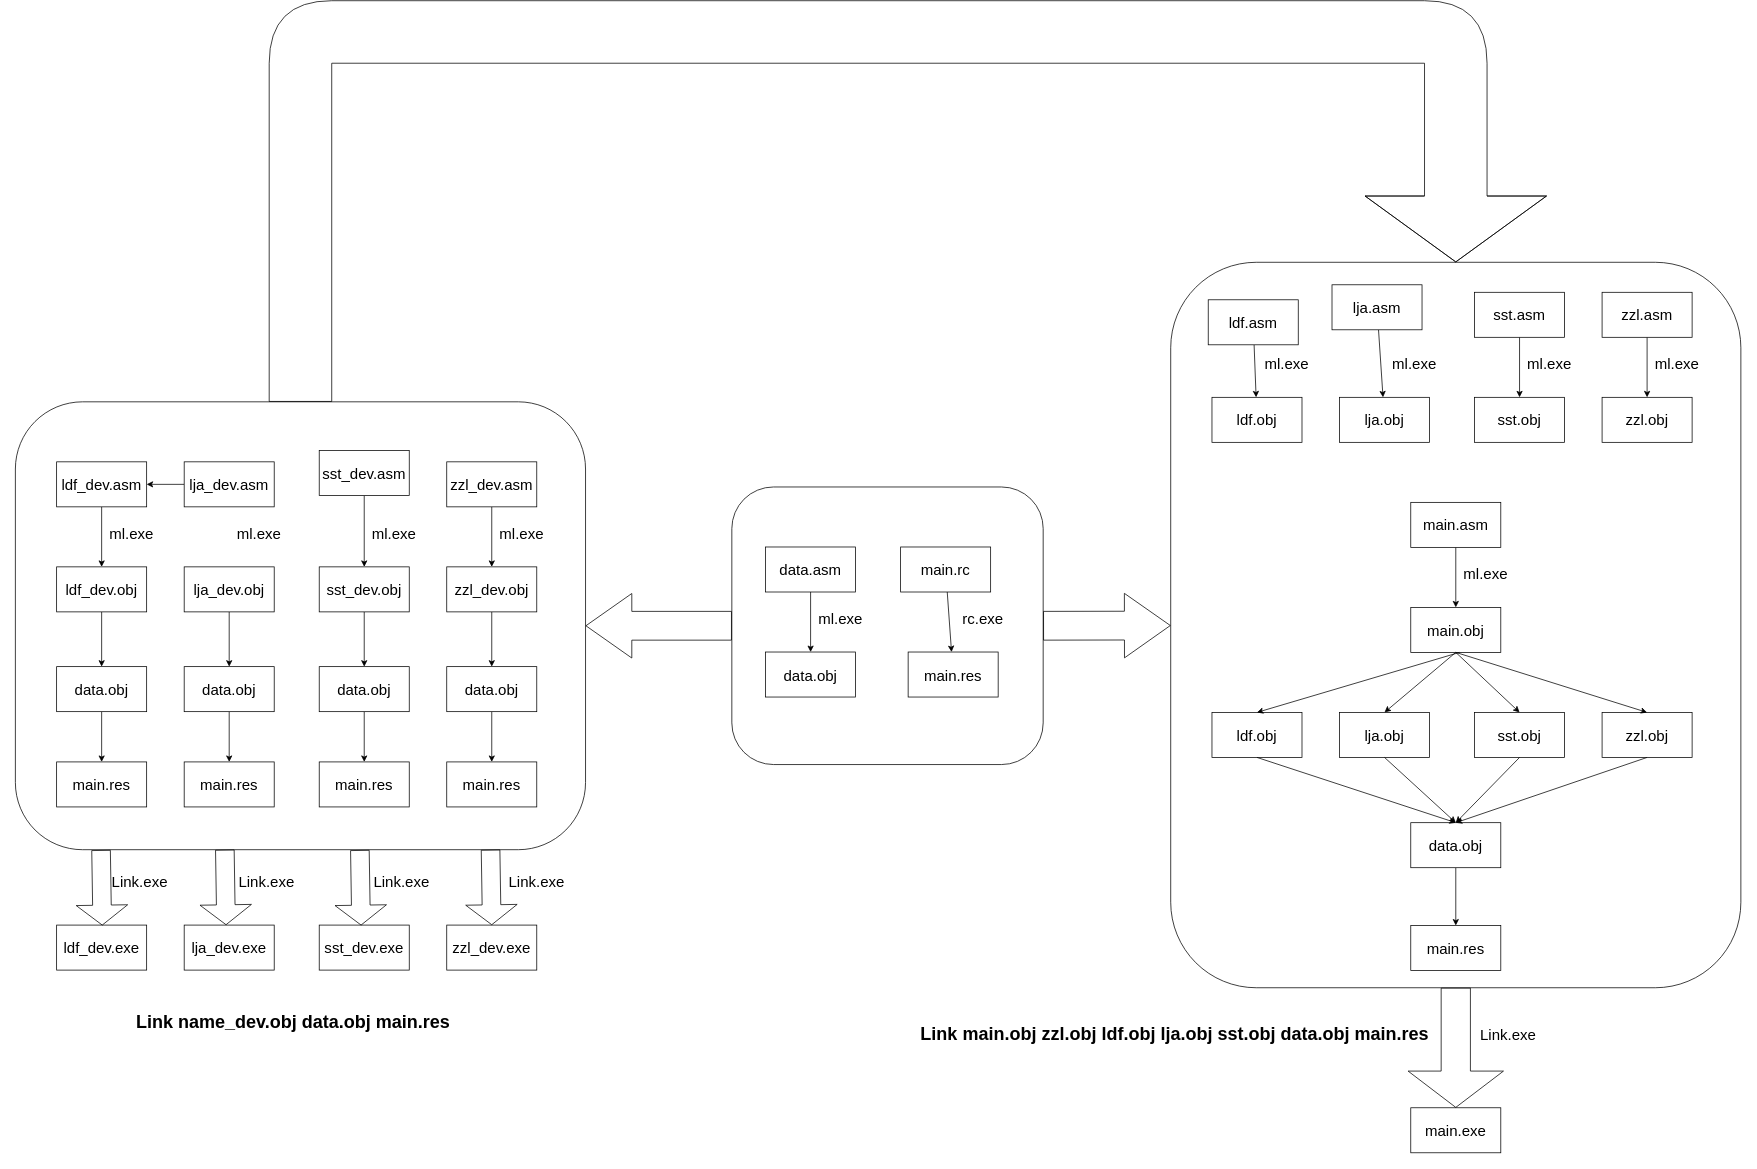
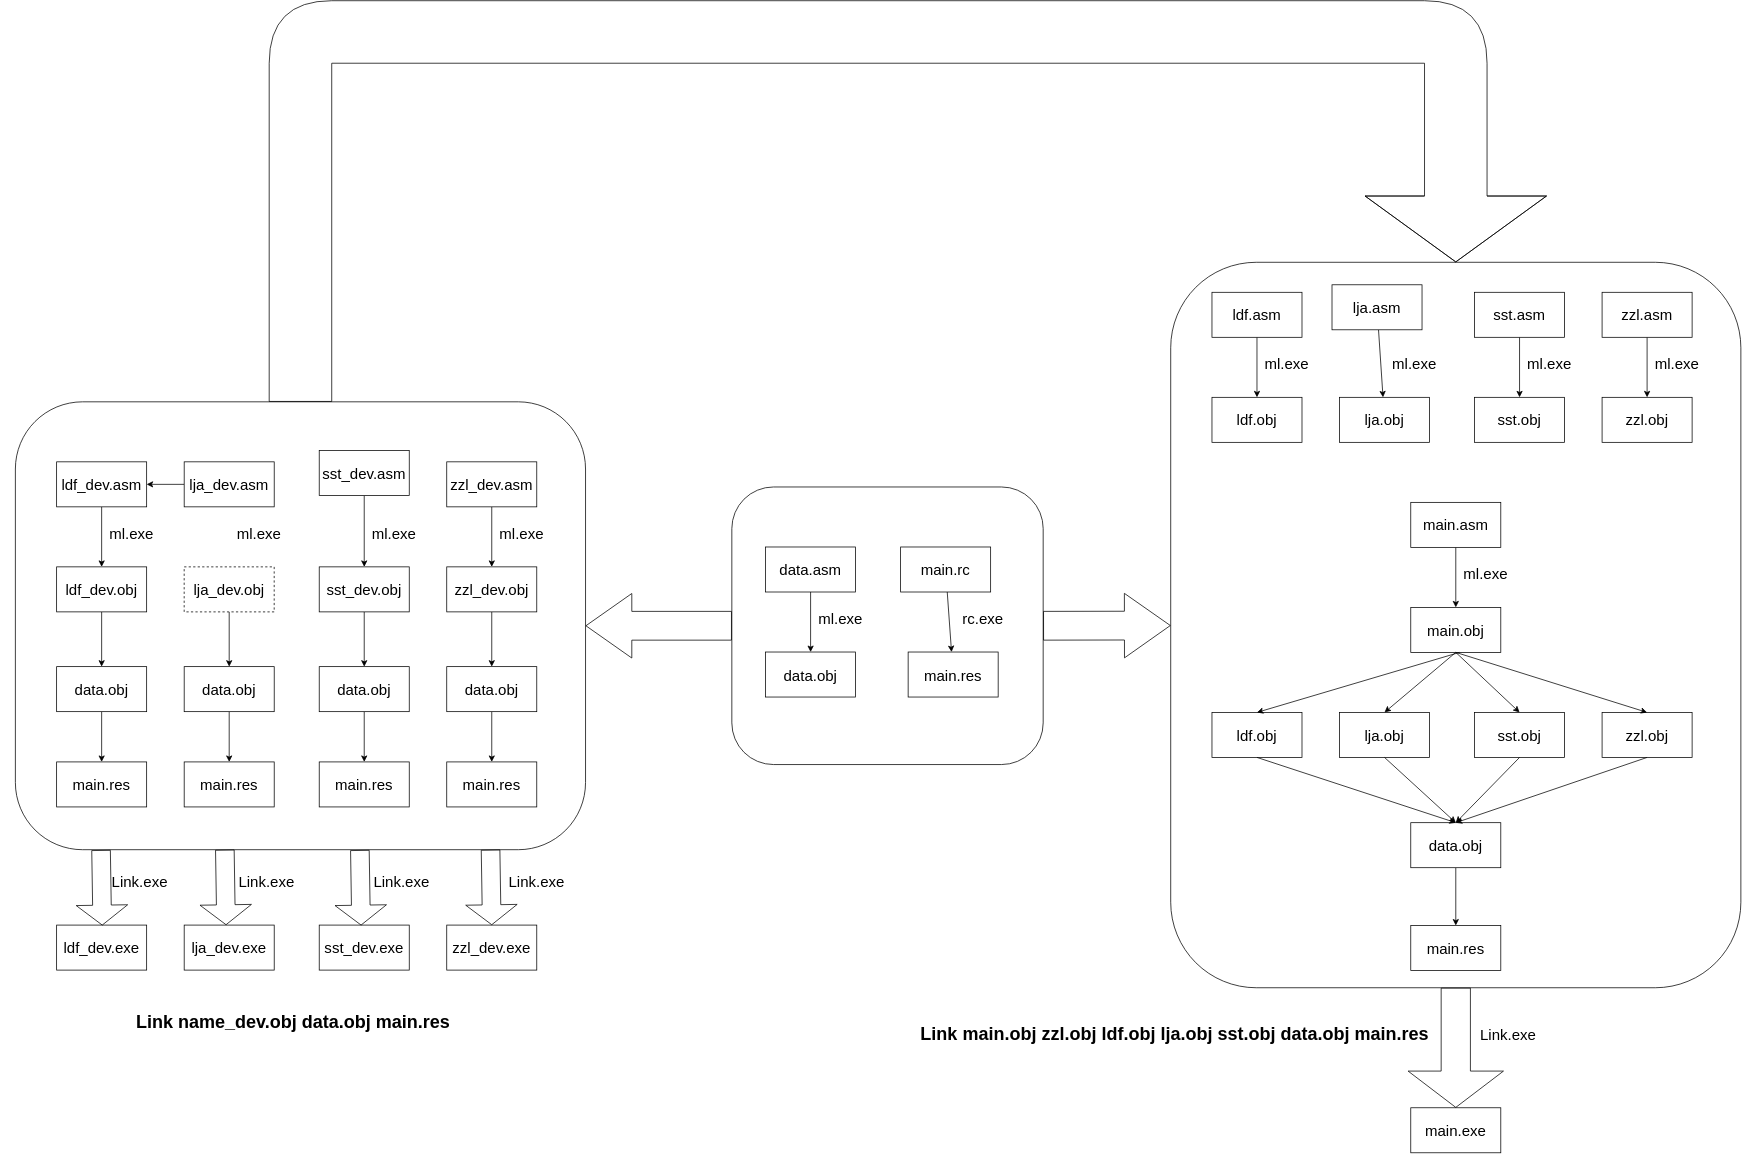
(1253, 322) -> (1257, 315)
(229, 589) -> (229, 589)
